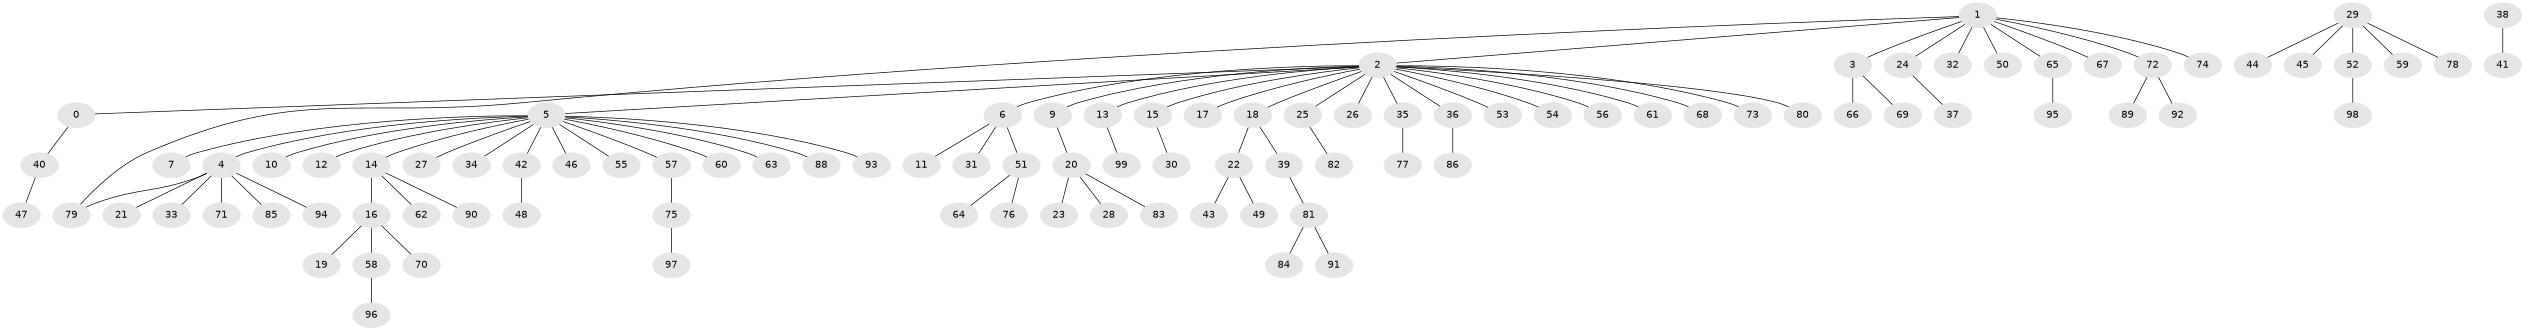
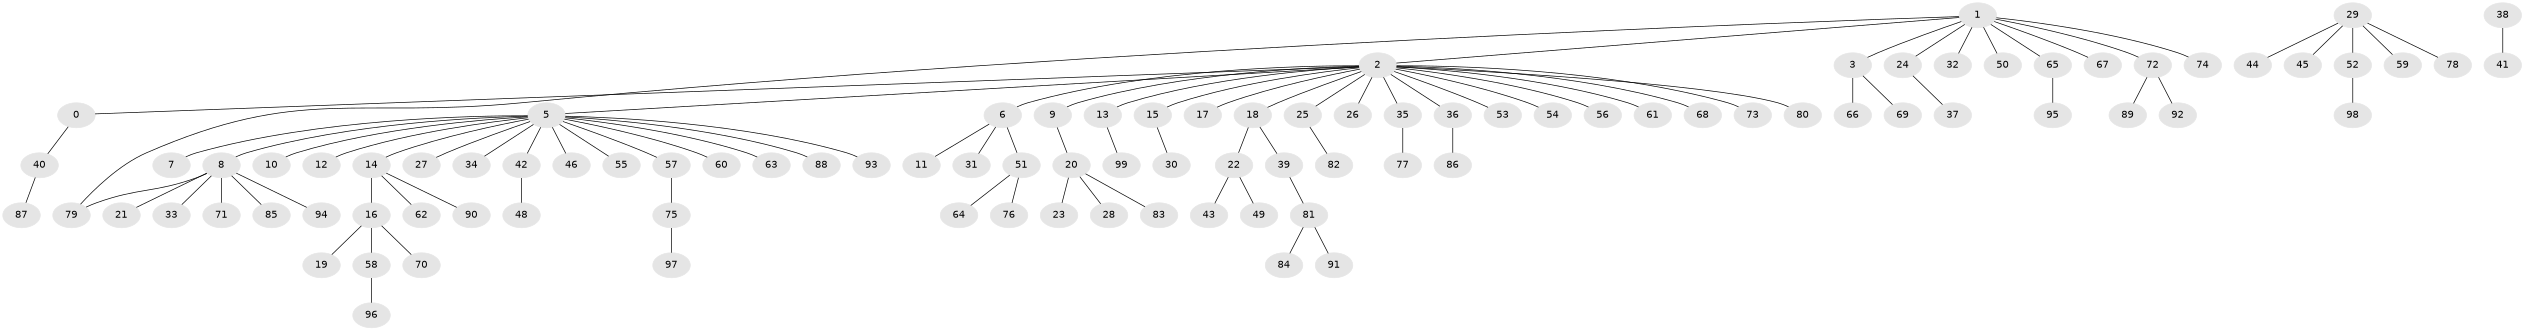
(222, 165) -> (222, 165)
(22, 215) -> (22, 215)
